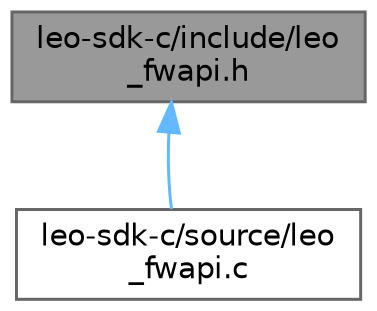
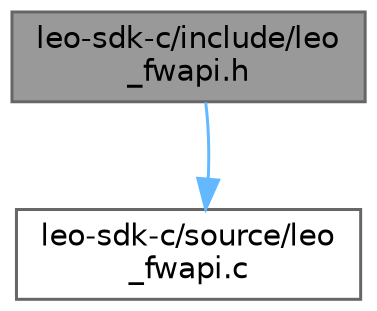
(169, 171) -> (209, 141)
